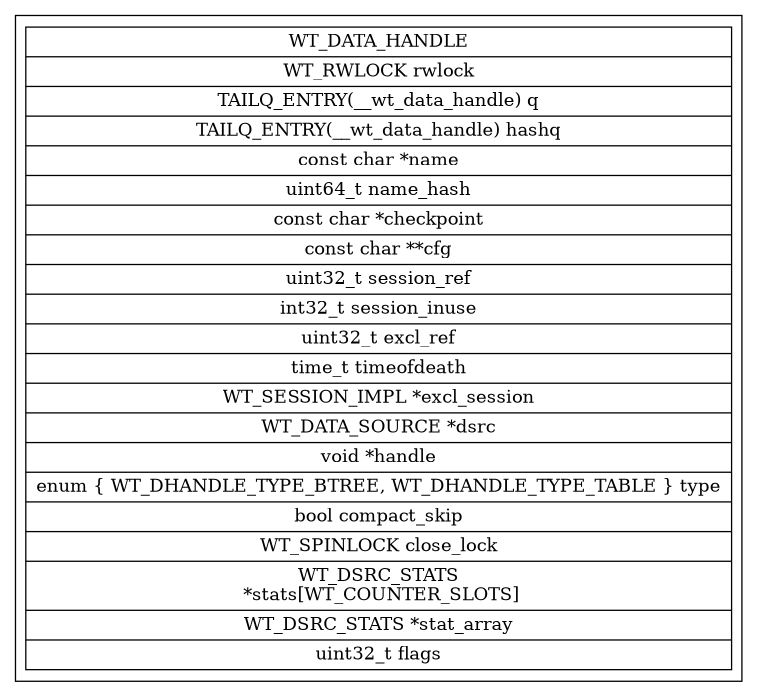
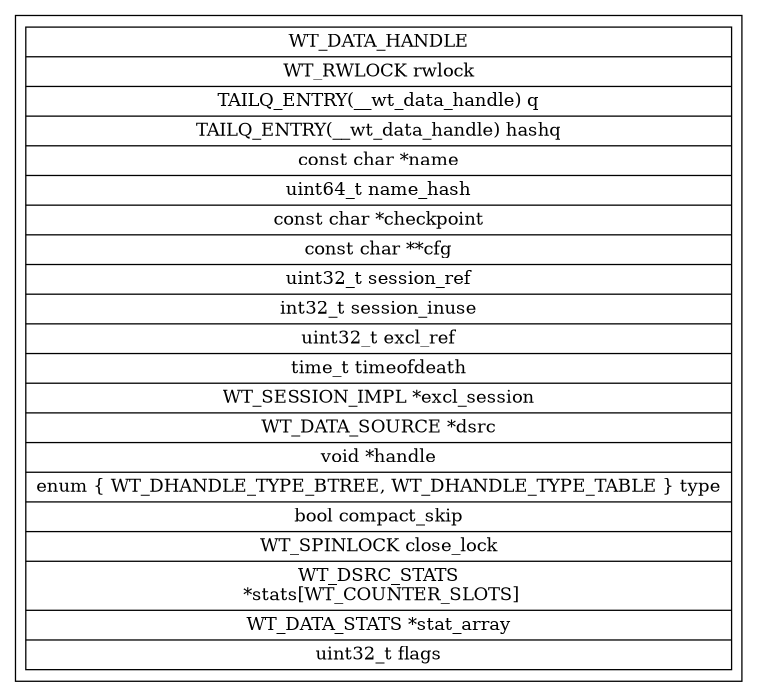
(379, 624) -> (379, 624)
